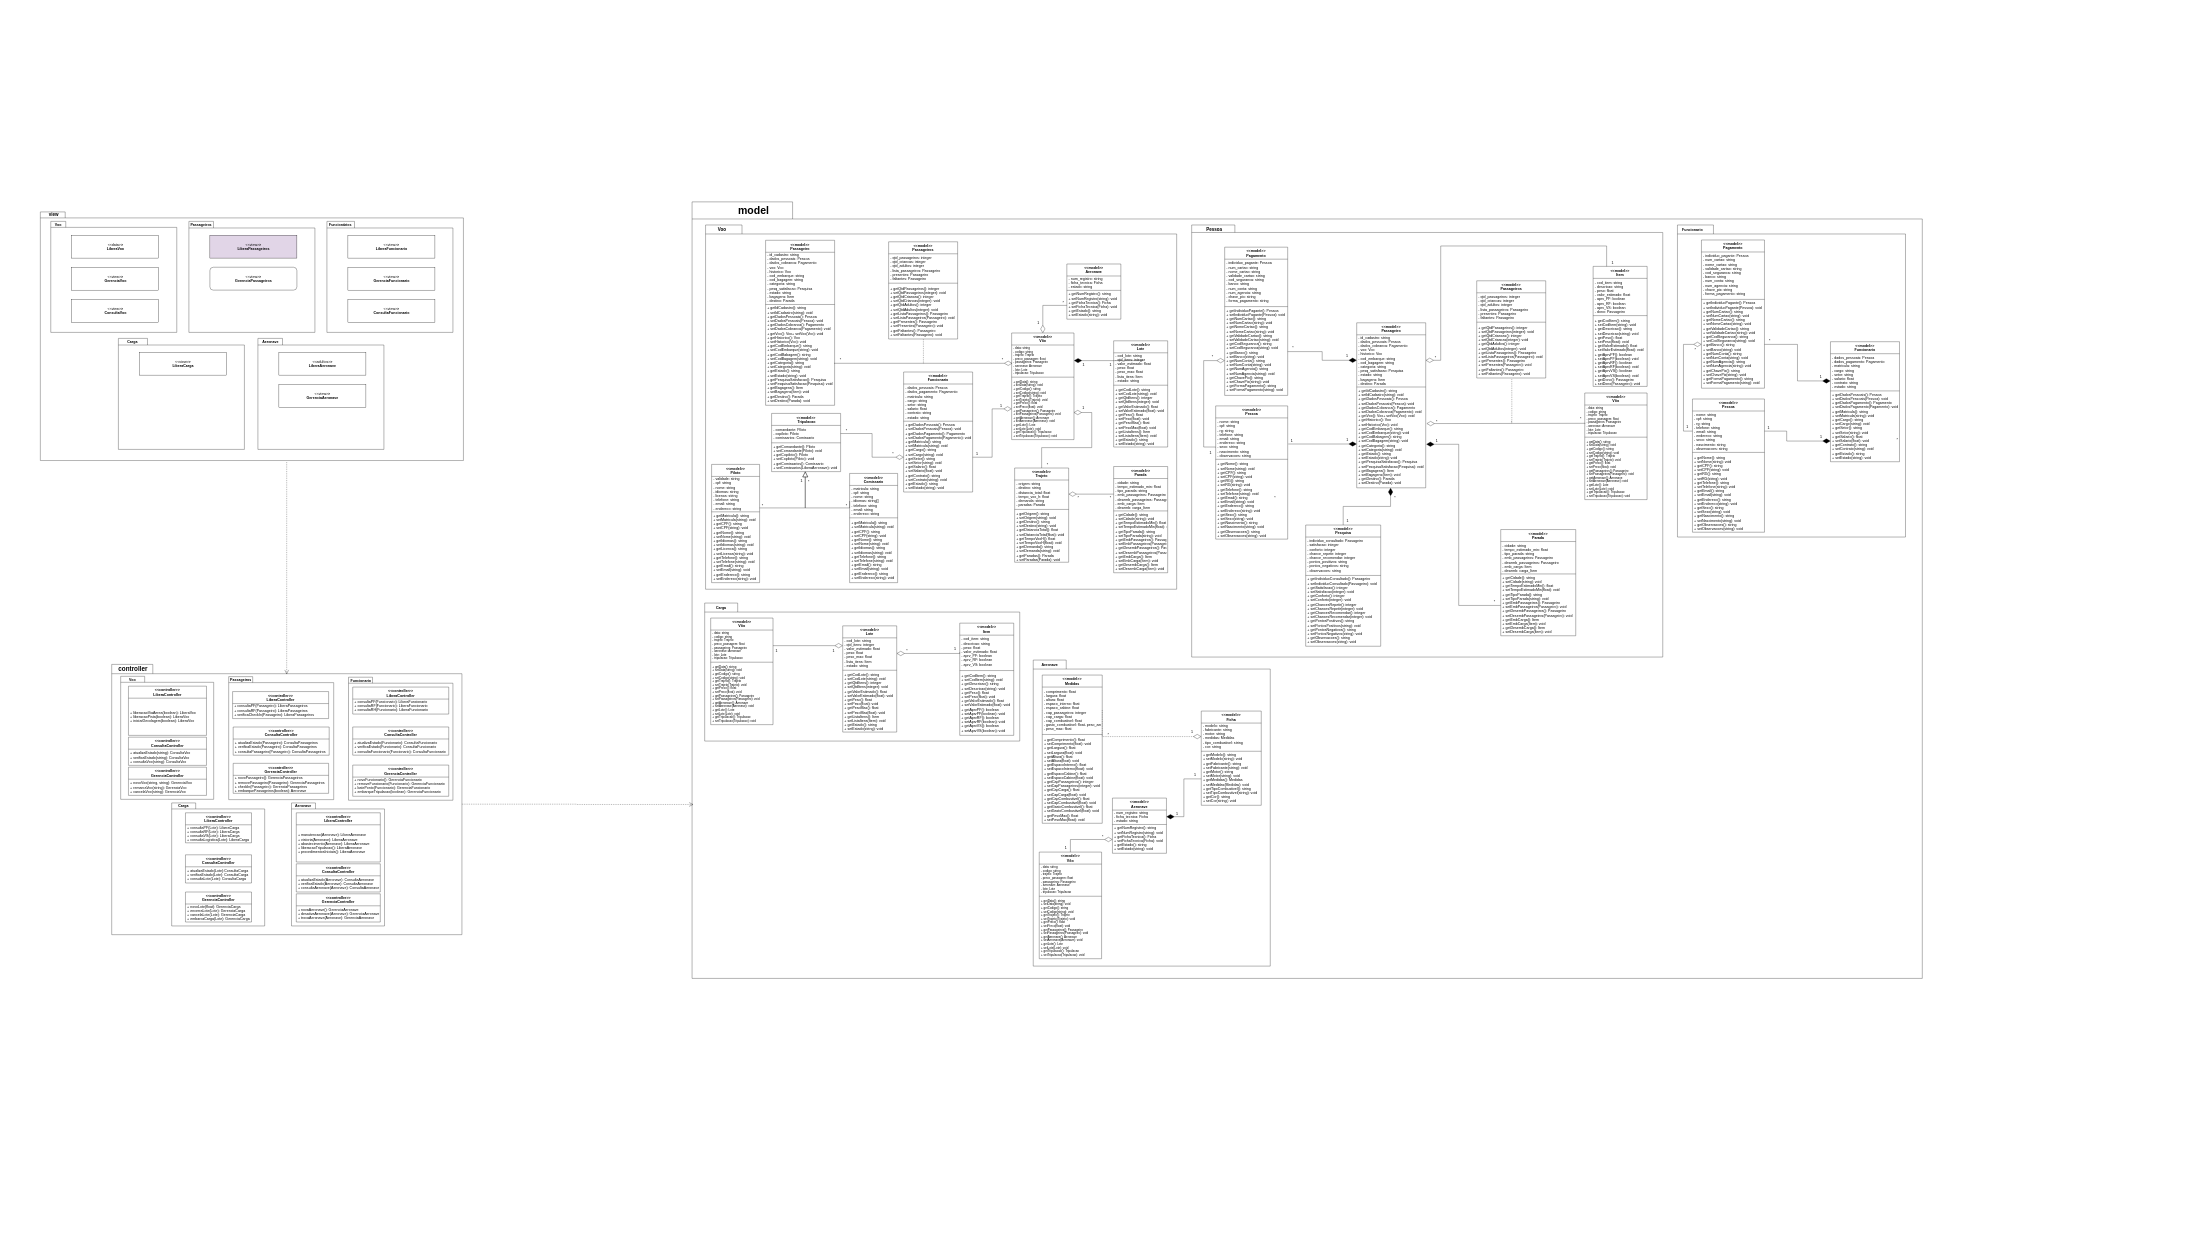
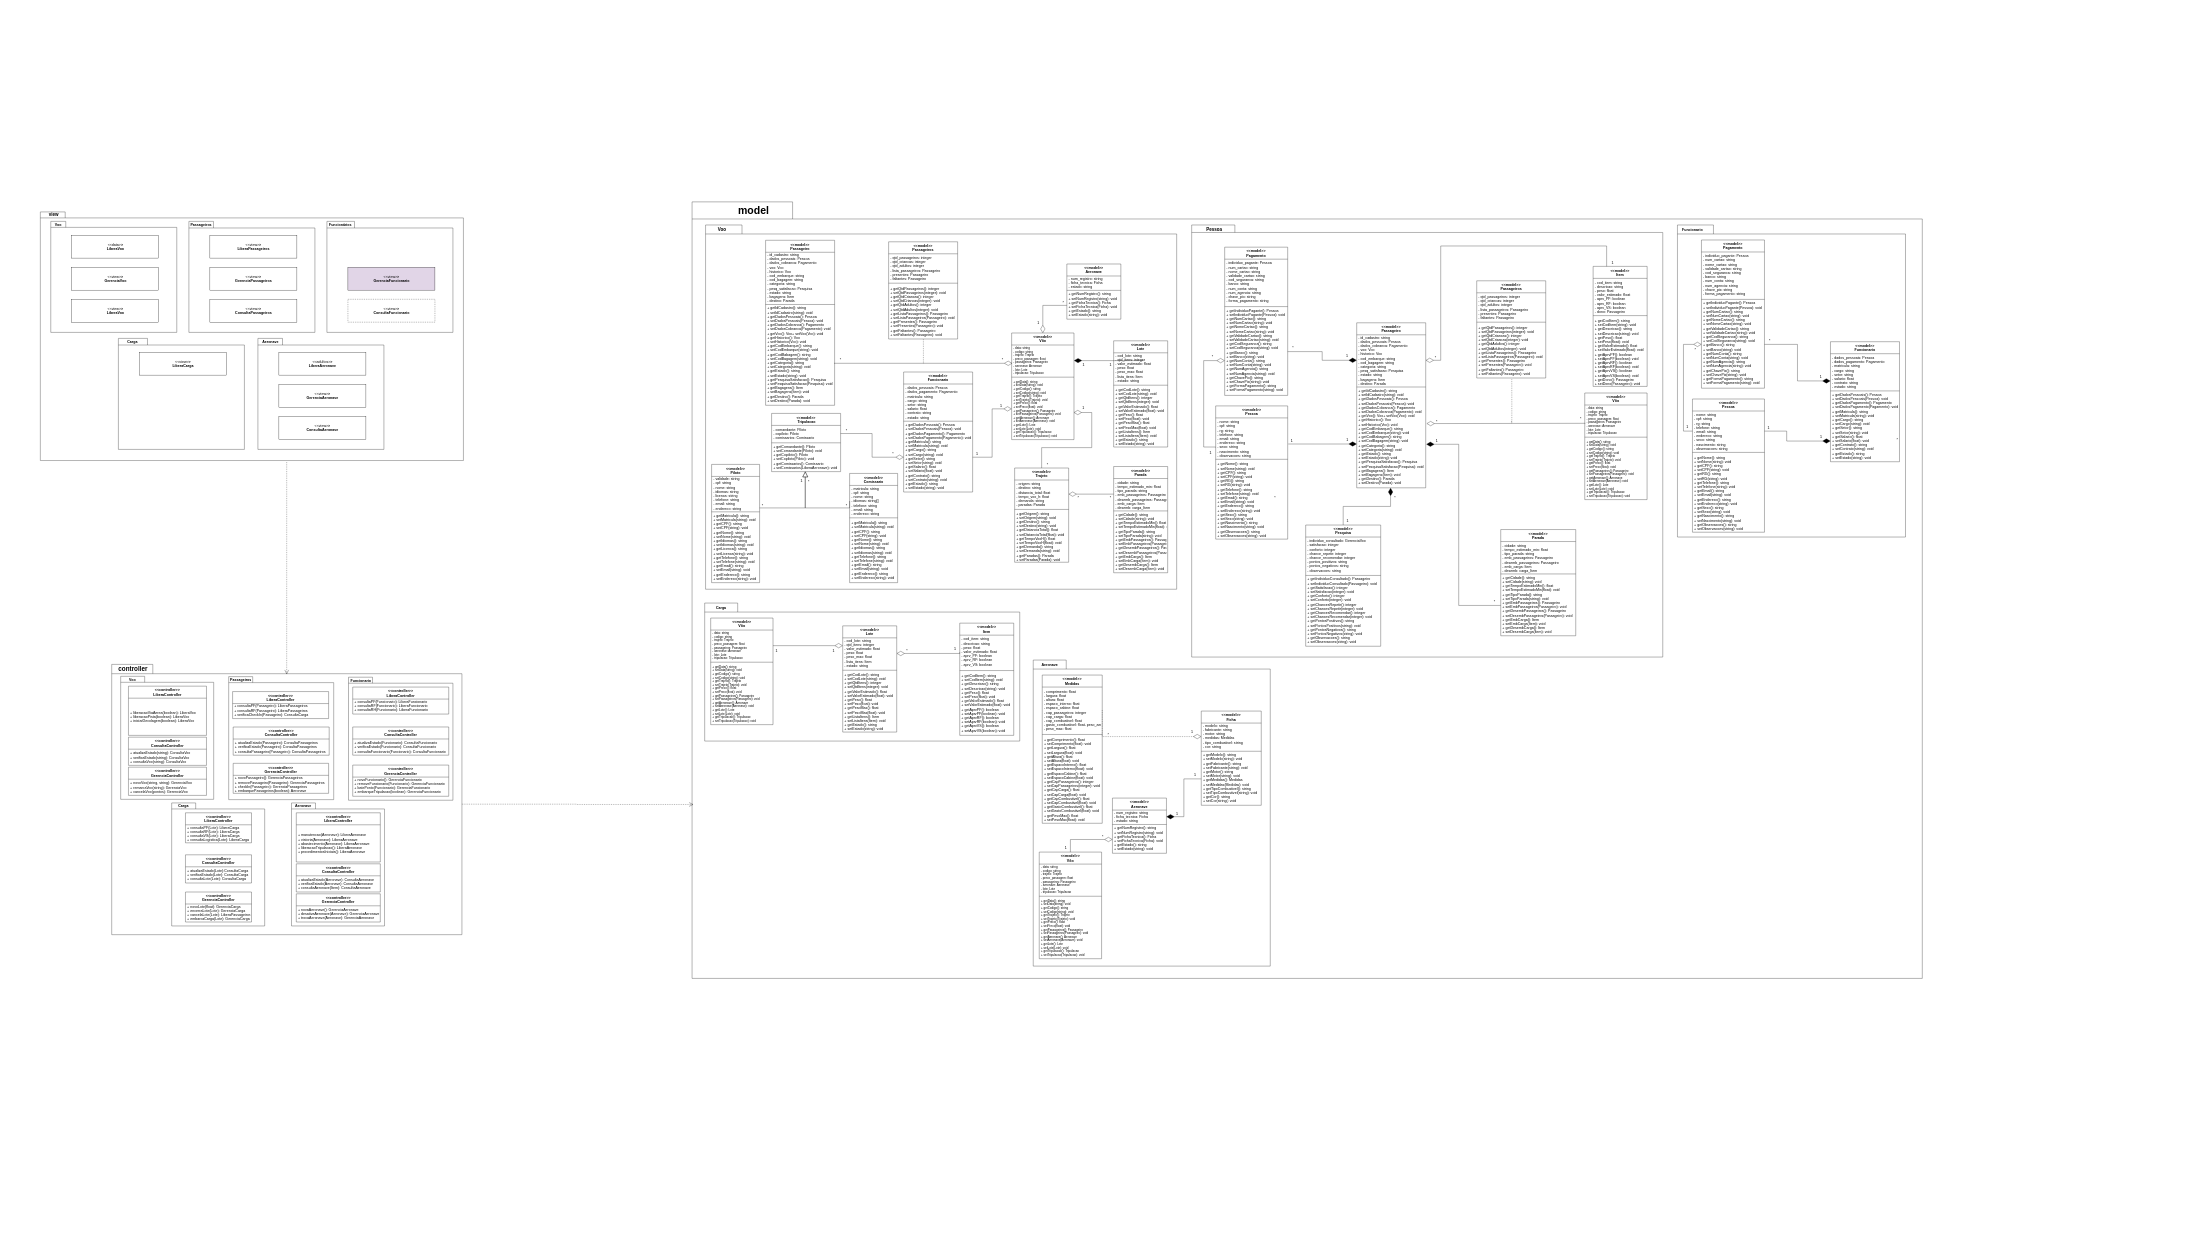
(253, 246) -> (253, 246)
(391, 246) -> none
(253, 279) -> (253, 279)
(391, 279) -> (391, 279)
(116, 311) -> (116, 311)
none -> (253, 311)
(391, 311) -> (391, 311)
none -> (322, 428)
(1338, 541) -> (1339, 541)
(274, 706) -> (274, 706)
(165, 783) -> (165, 783)
(339, 880) -> (339, 880)
(217, 906) -> (217, 906)
